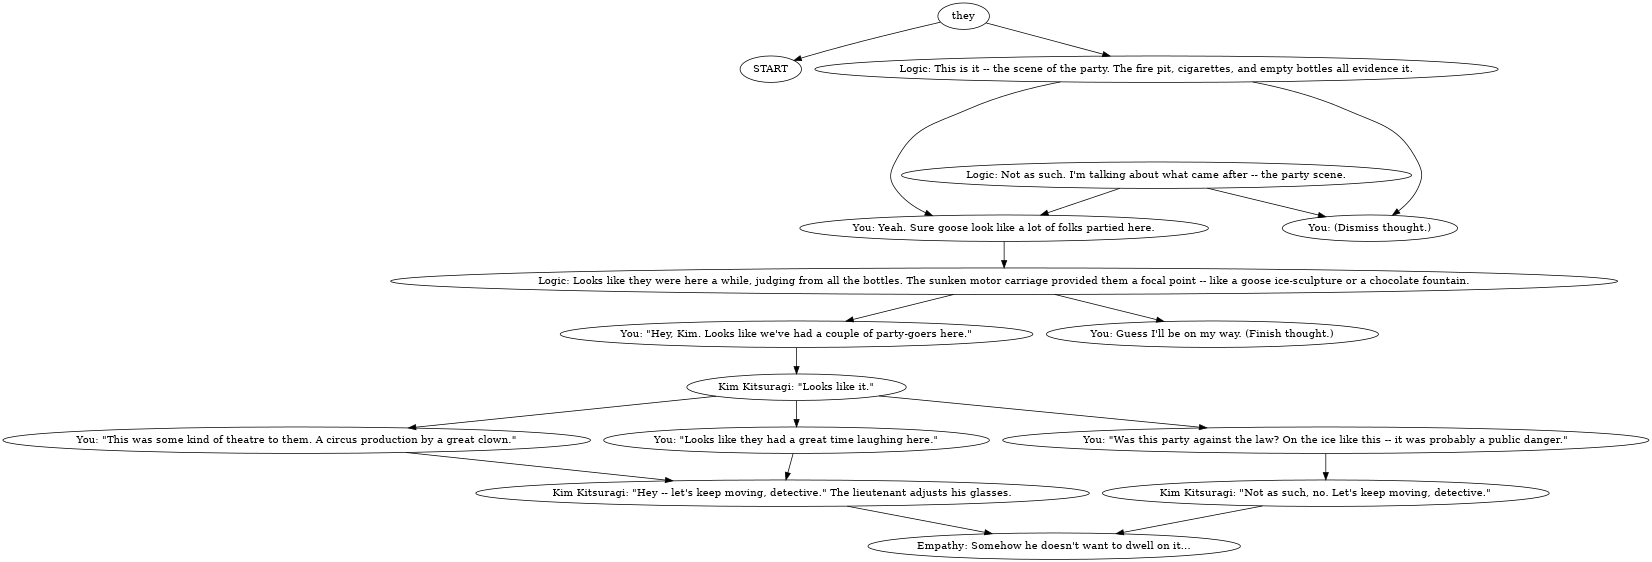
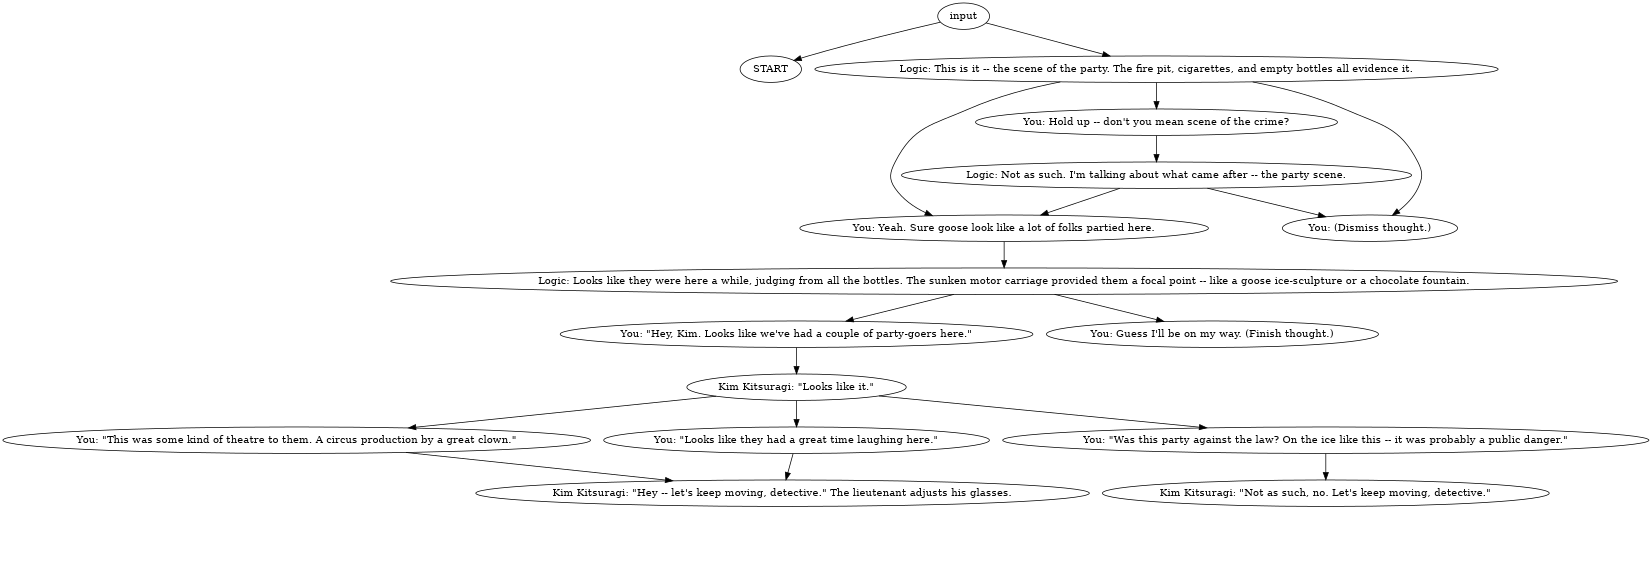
(964, 16) -> (964, 16)
none -> (1157, 122)
(1054, 546) -> none
